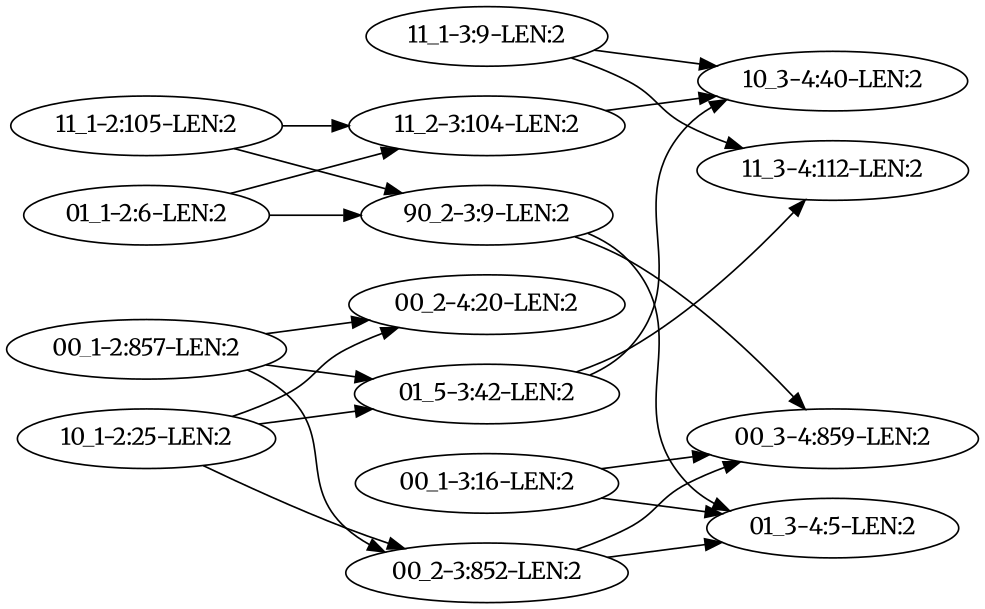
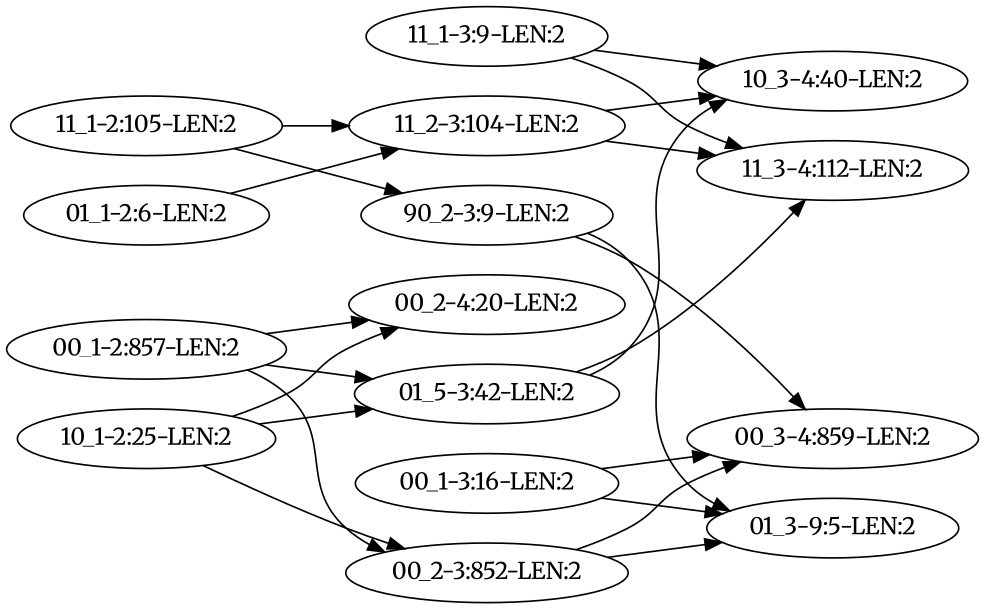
none -> (652, 147)
(307, 215) -> none
(833, 528) -> (833, 528)
